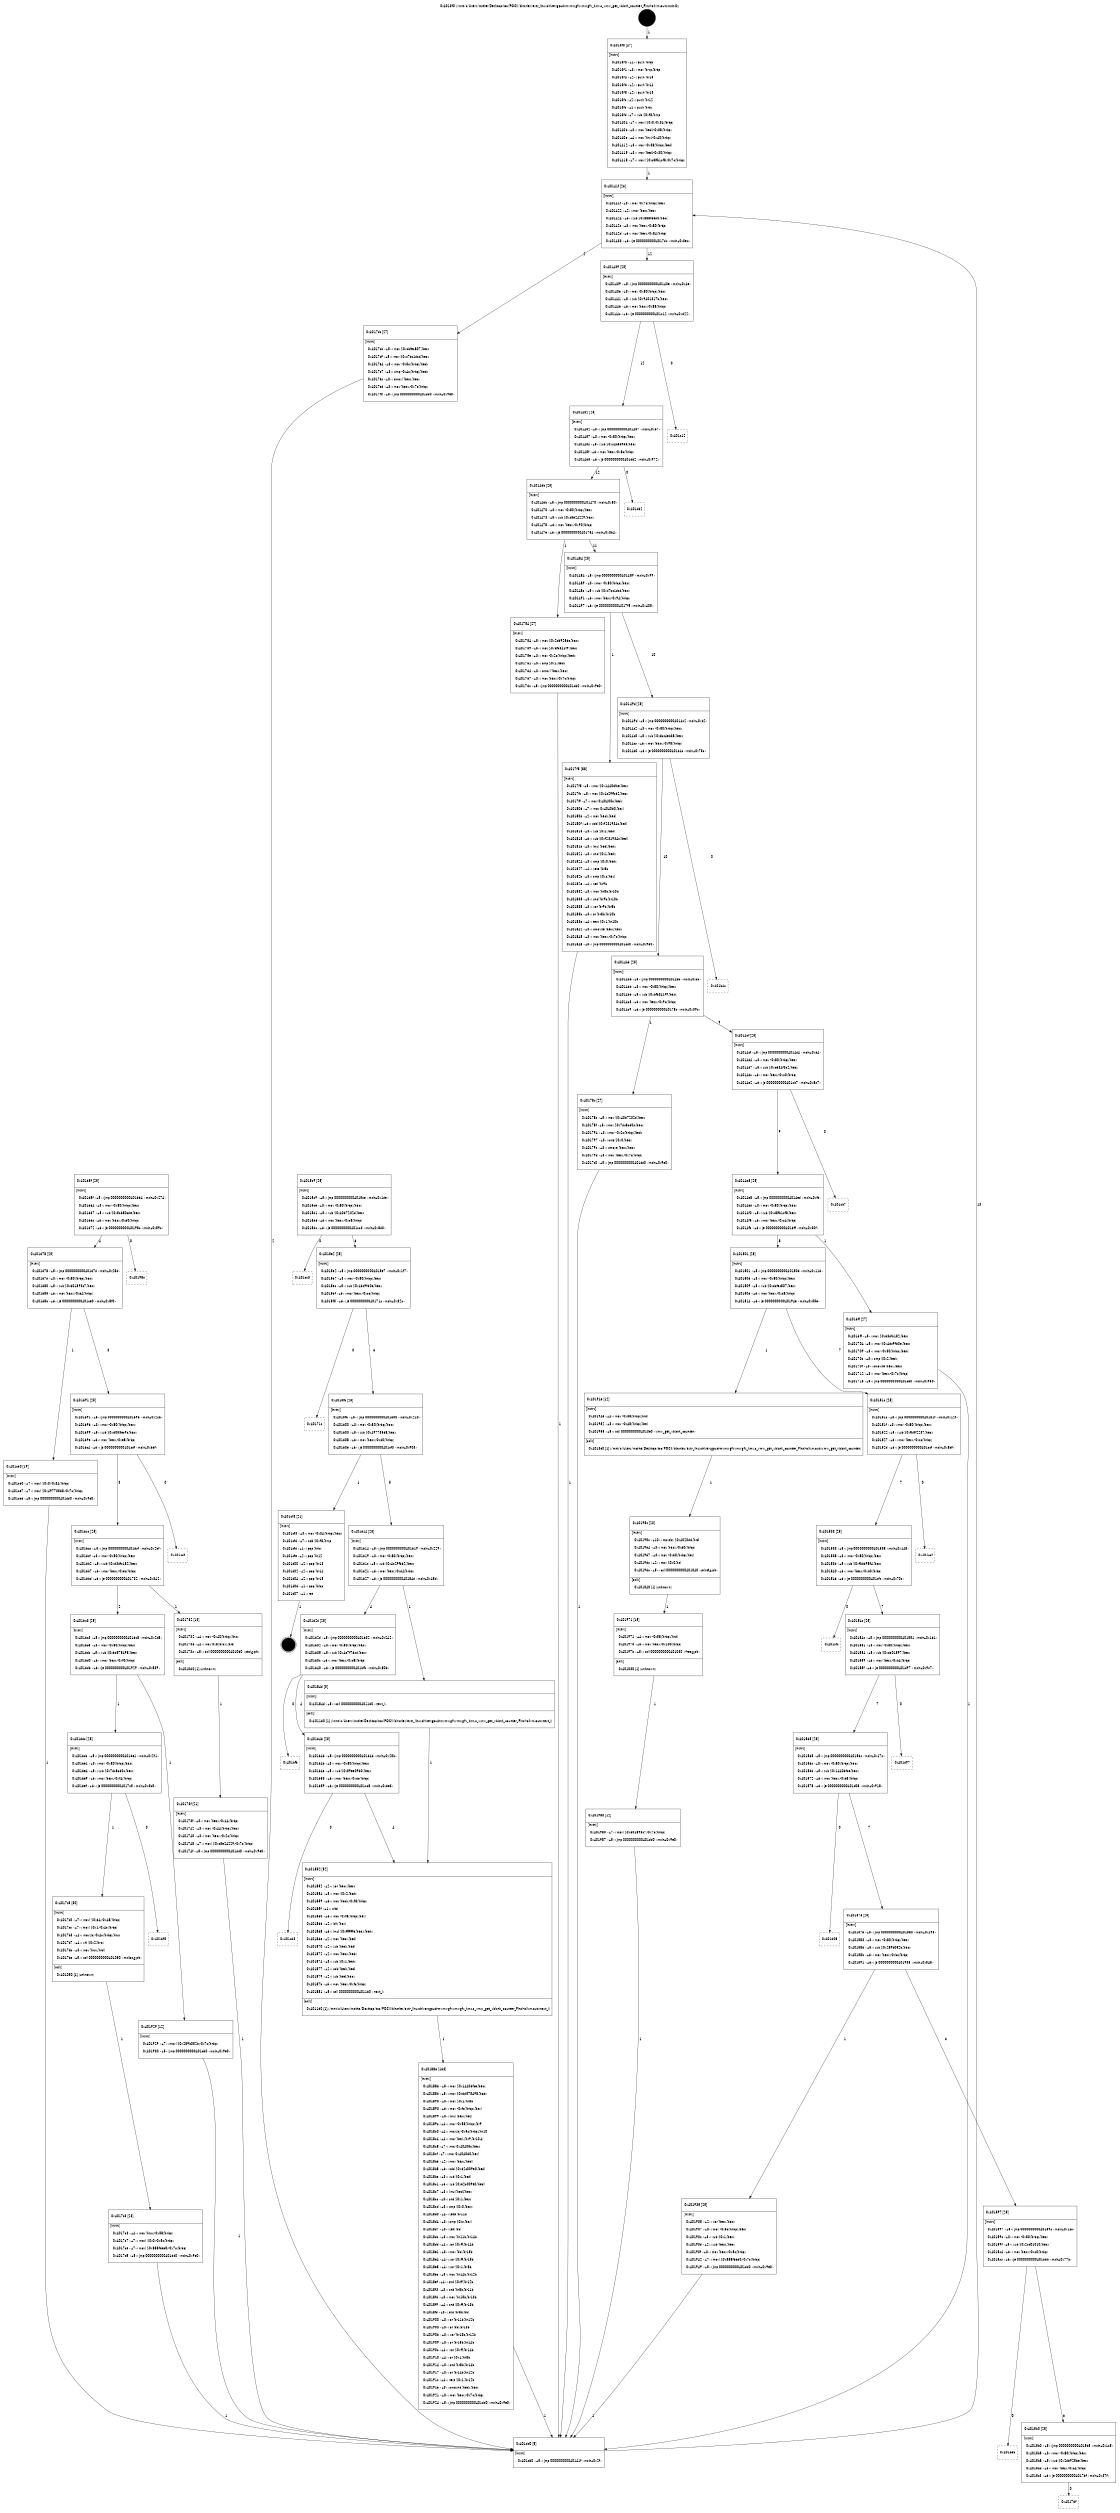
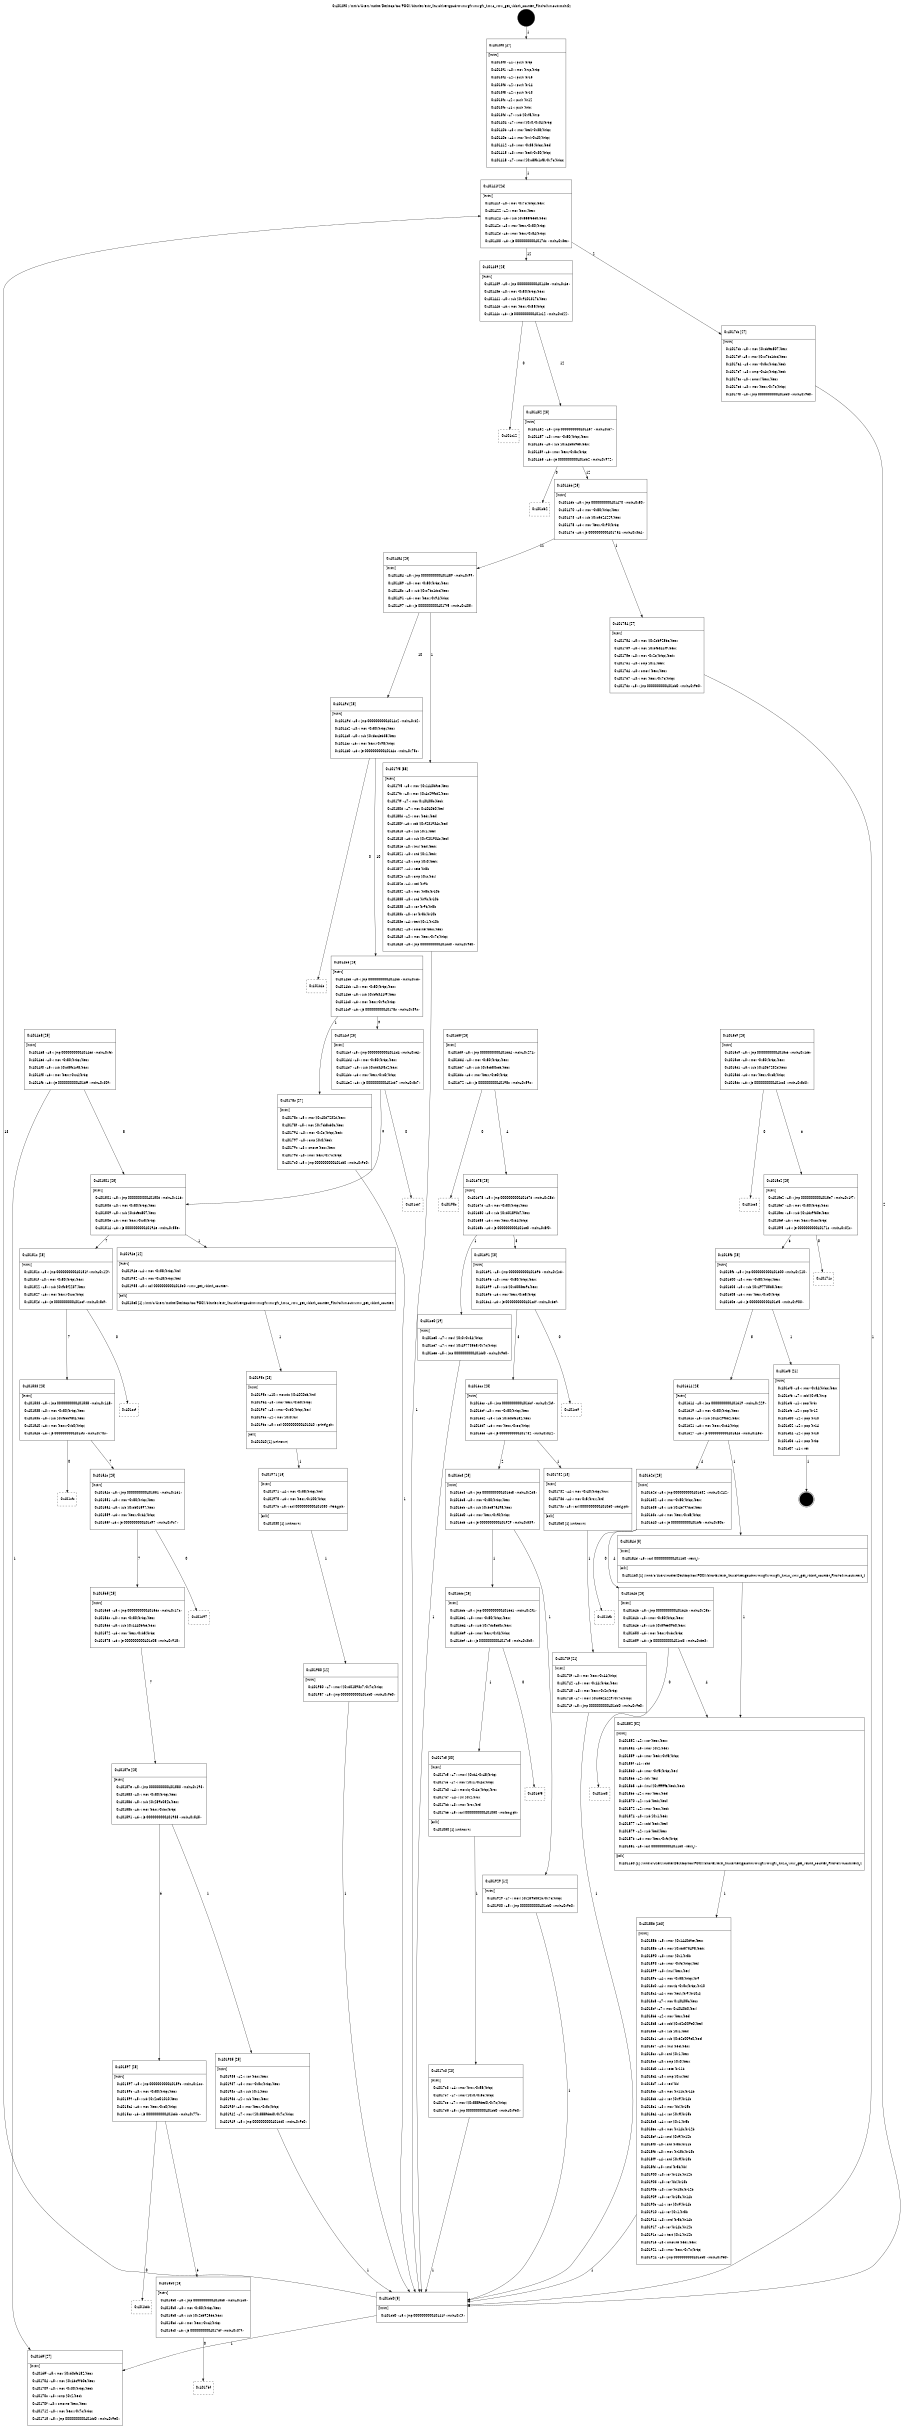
(778, 1131) -> (323, 1191)
(829, 1939) -> none
(967, 2024) -> (250, 2338)
